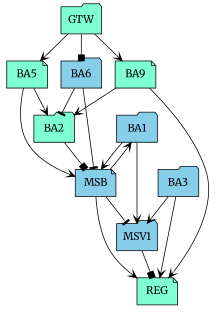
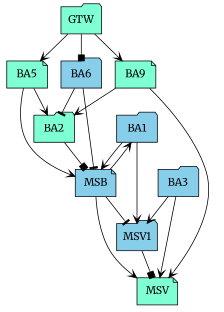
(157, 291) -> (157, 291)
